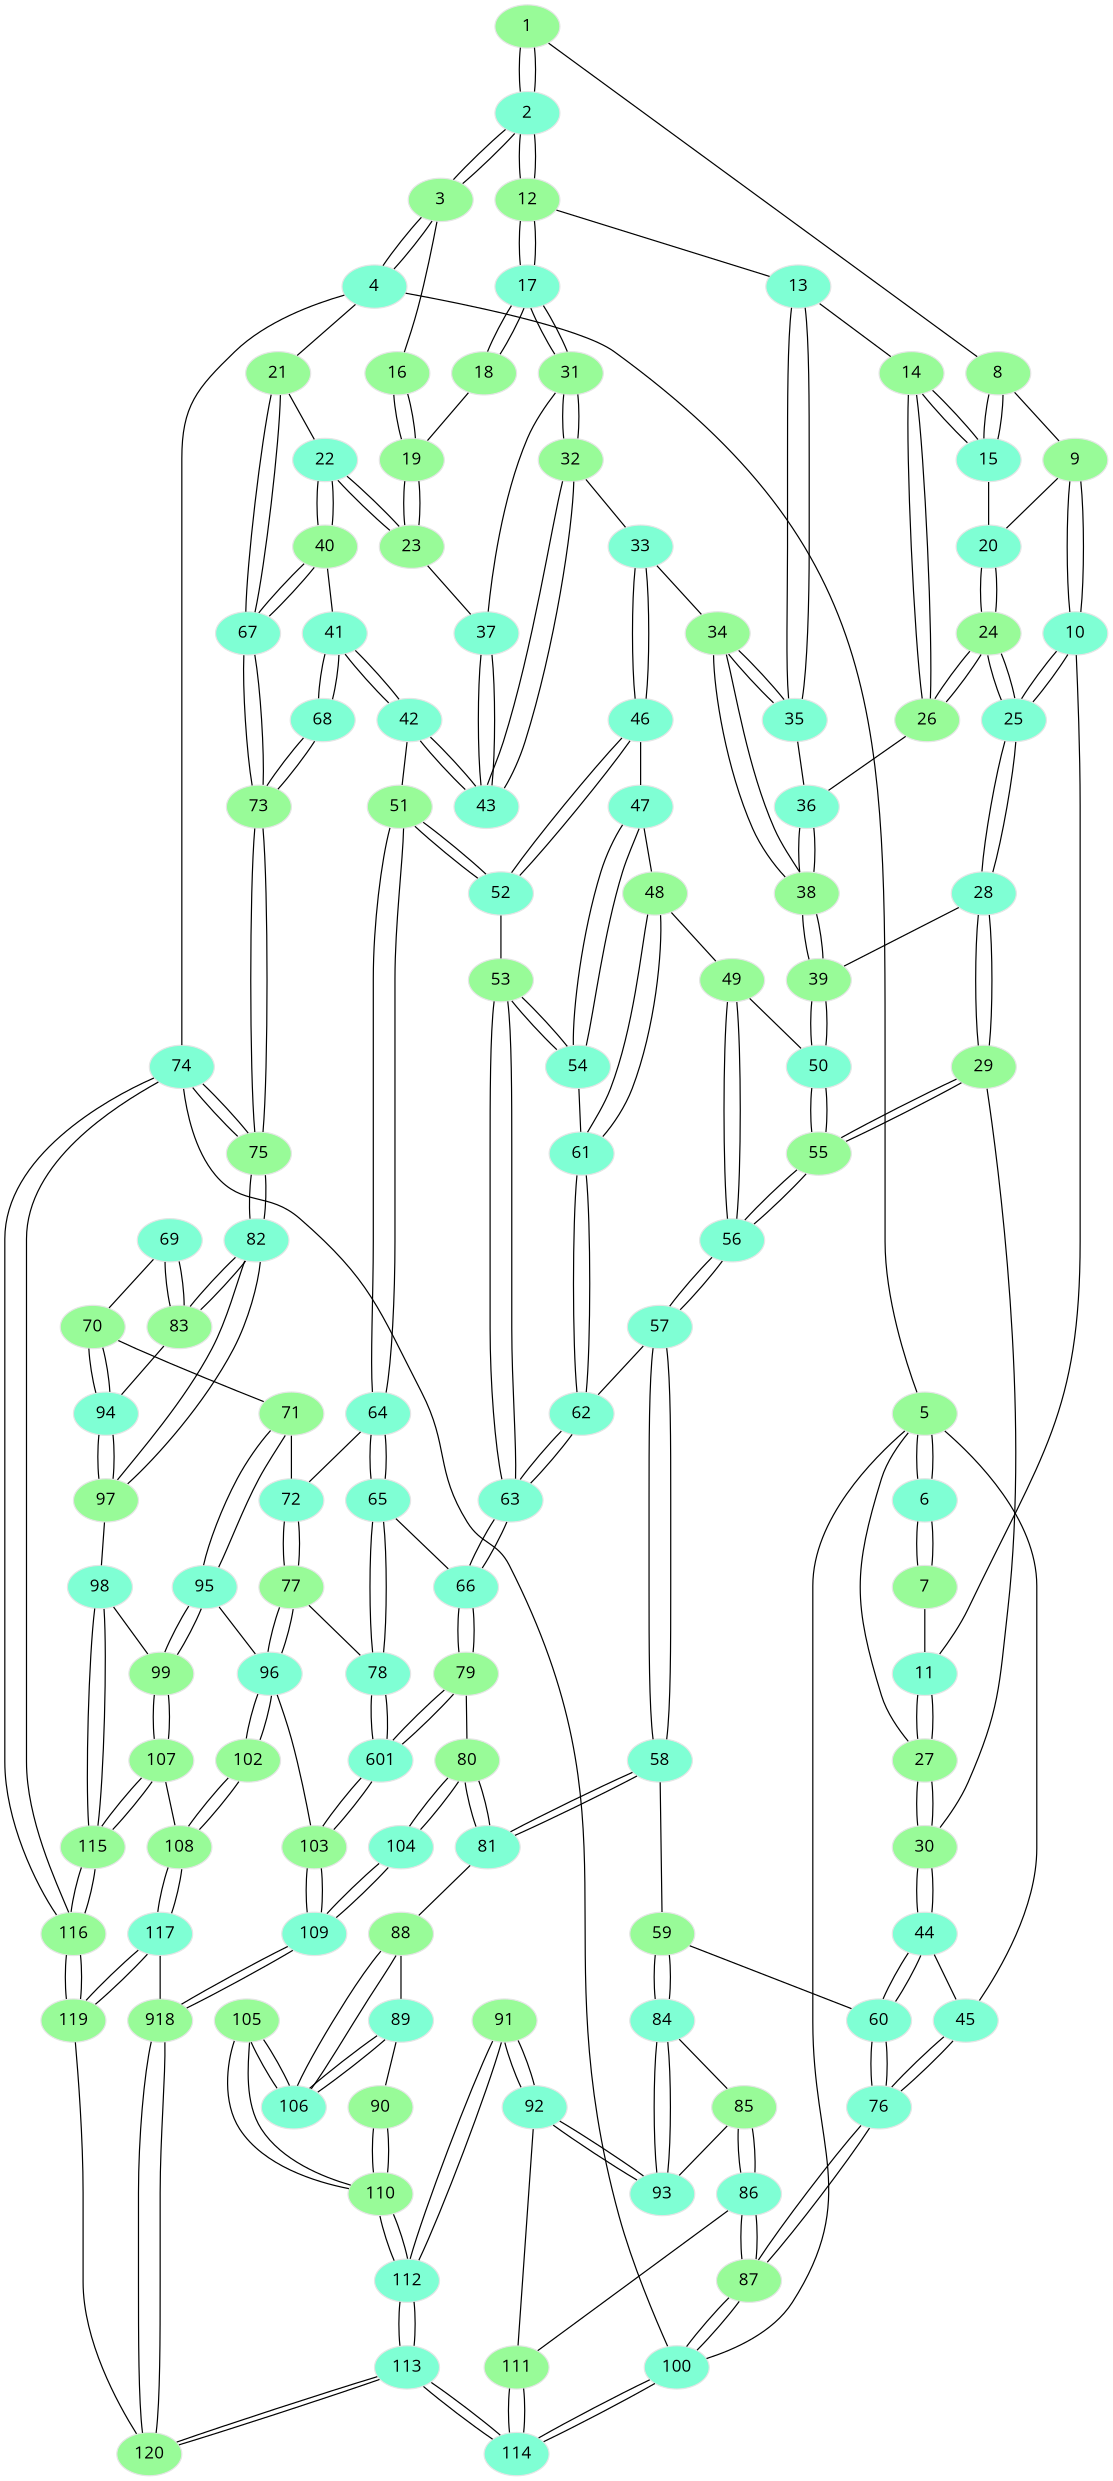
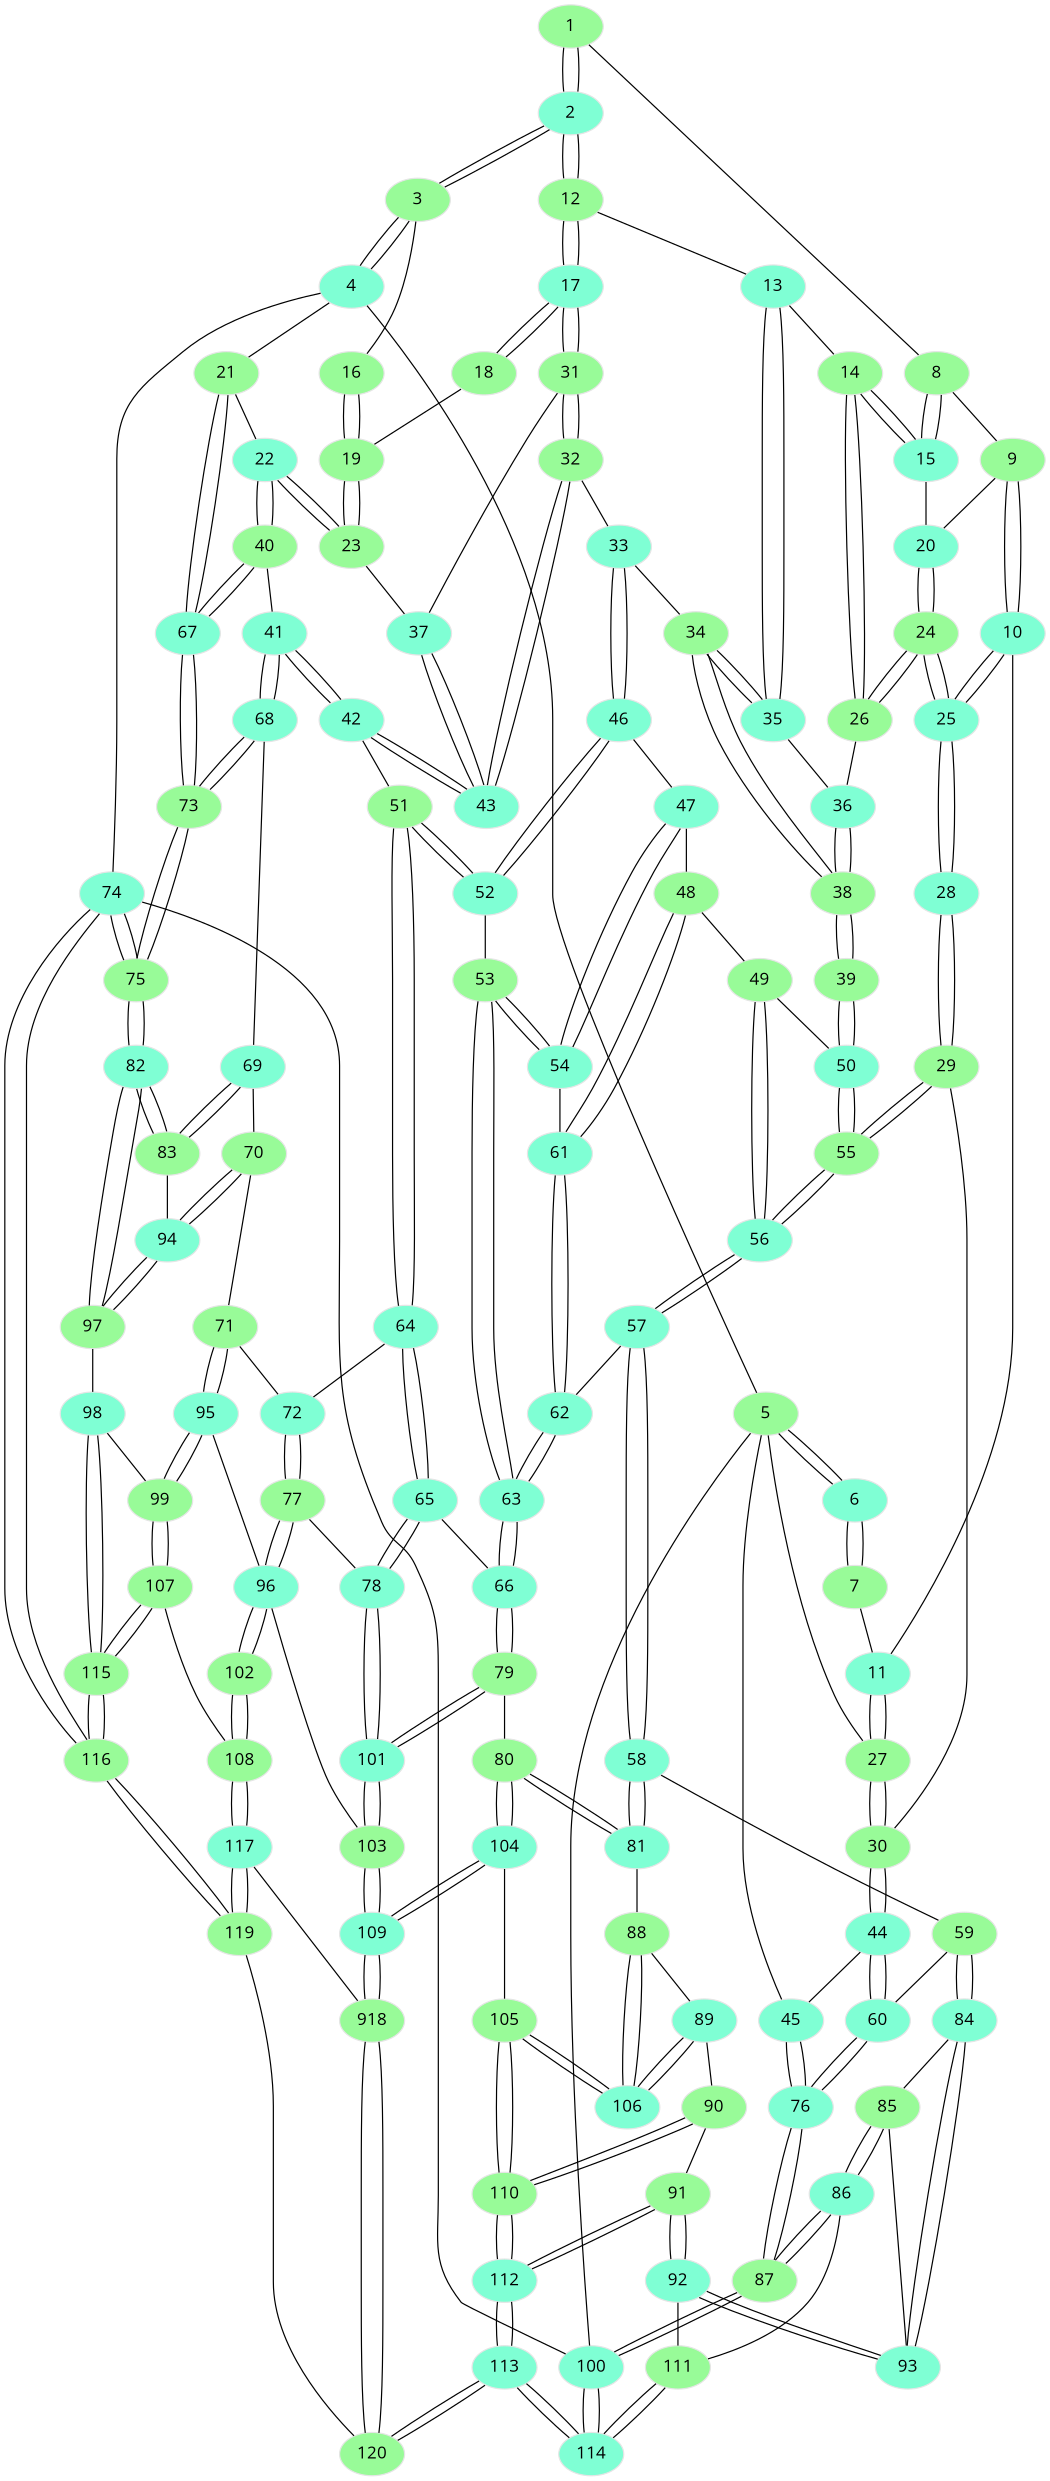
none -> (259, 893)
(901, 937) -> none
(381, 1760) -> (372, 1760)
none -> (505, 1934)
none -> (696, 2151)
